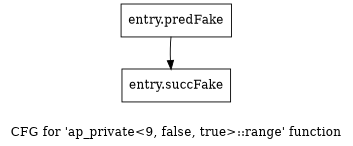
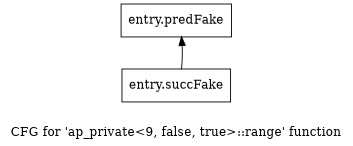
(170, 49) -> (182, 58)
